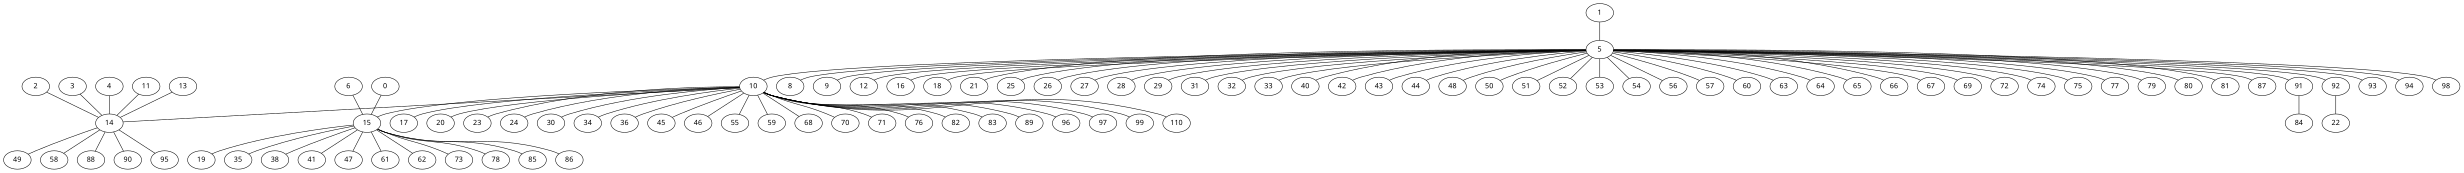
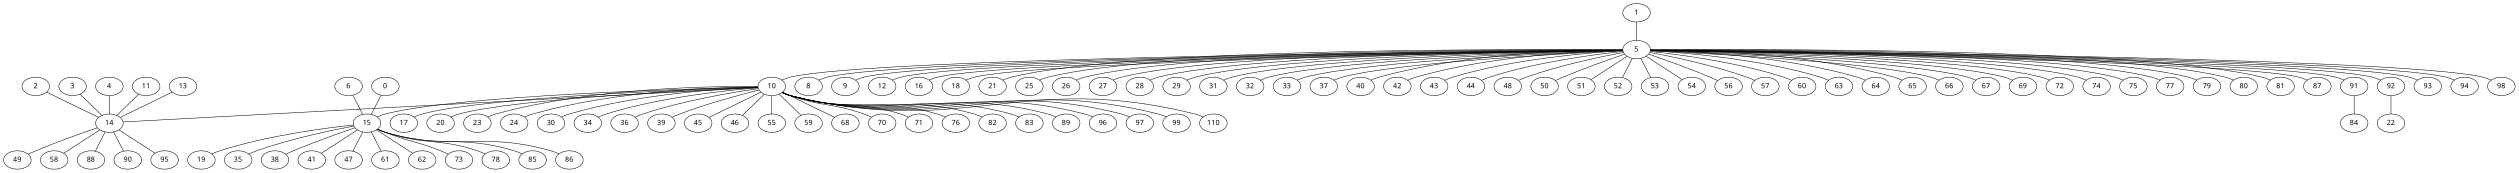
none -> (1324, 86)
none -> (661, 123)
